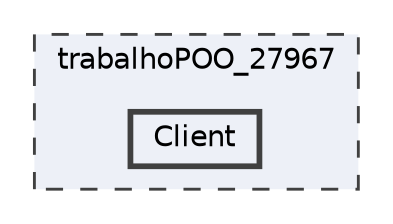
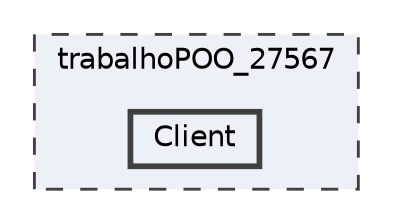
(196, 62) -> (196, 62)
